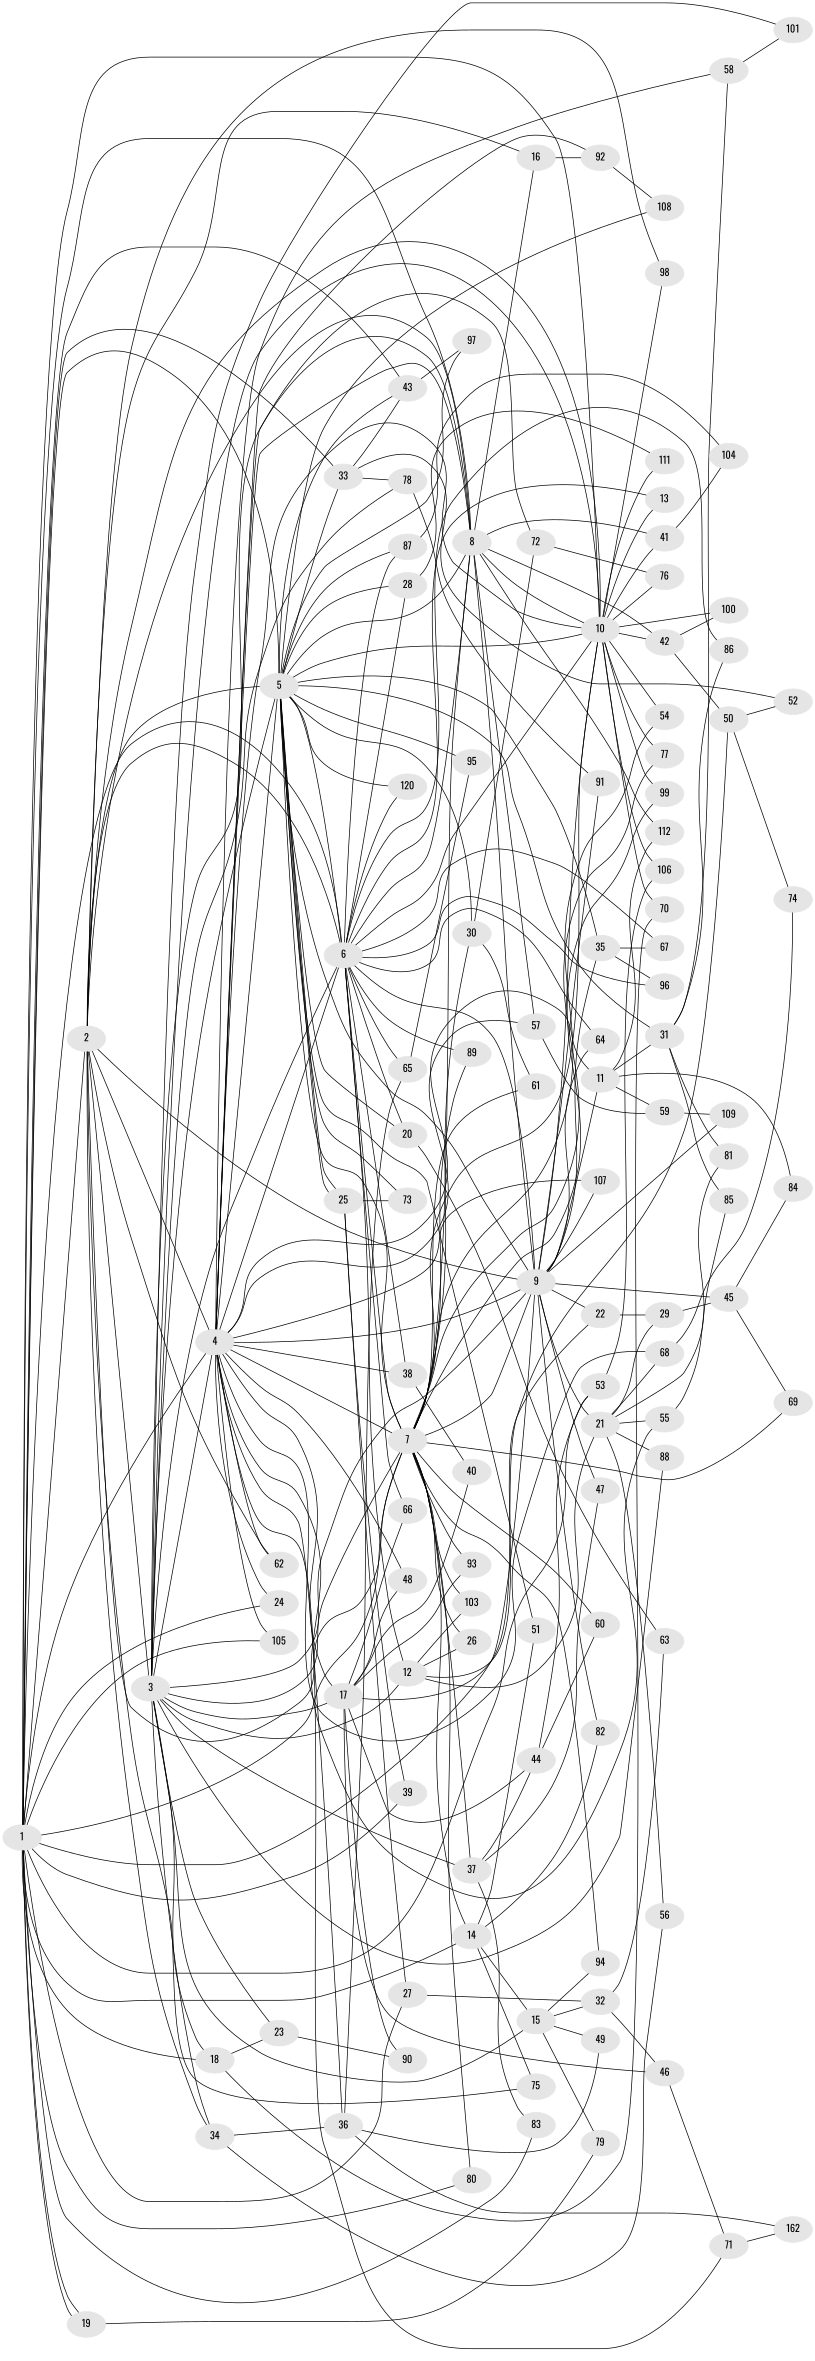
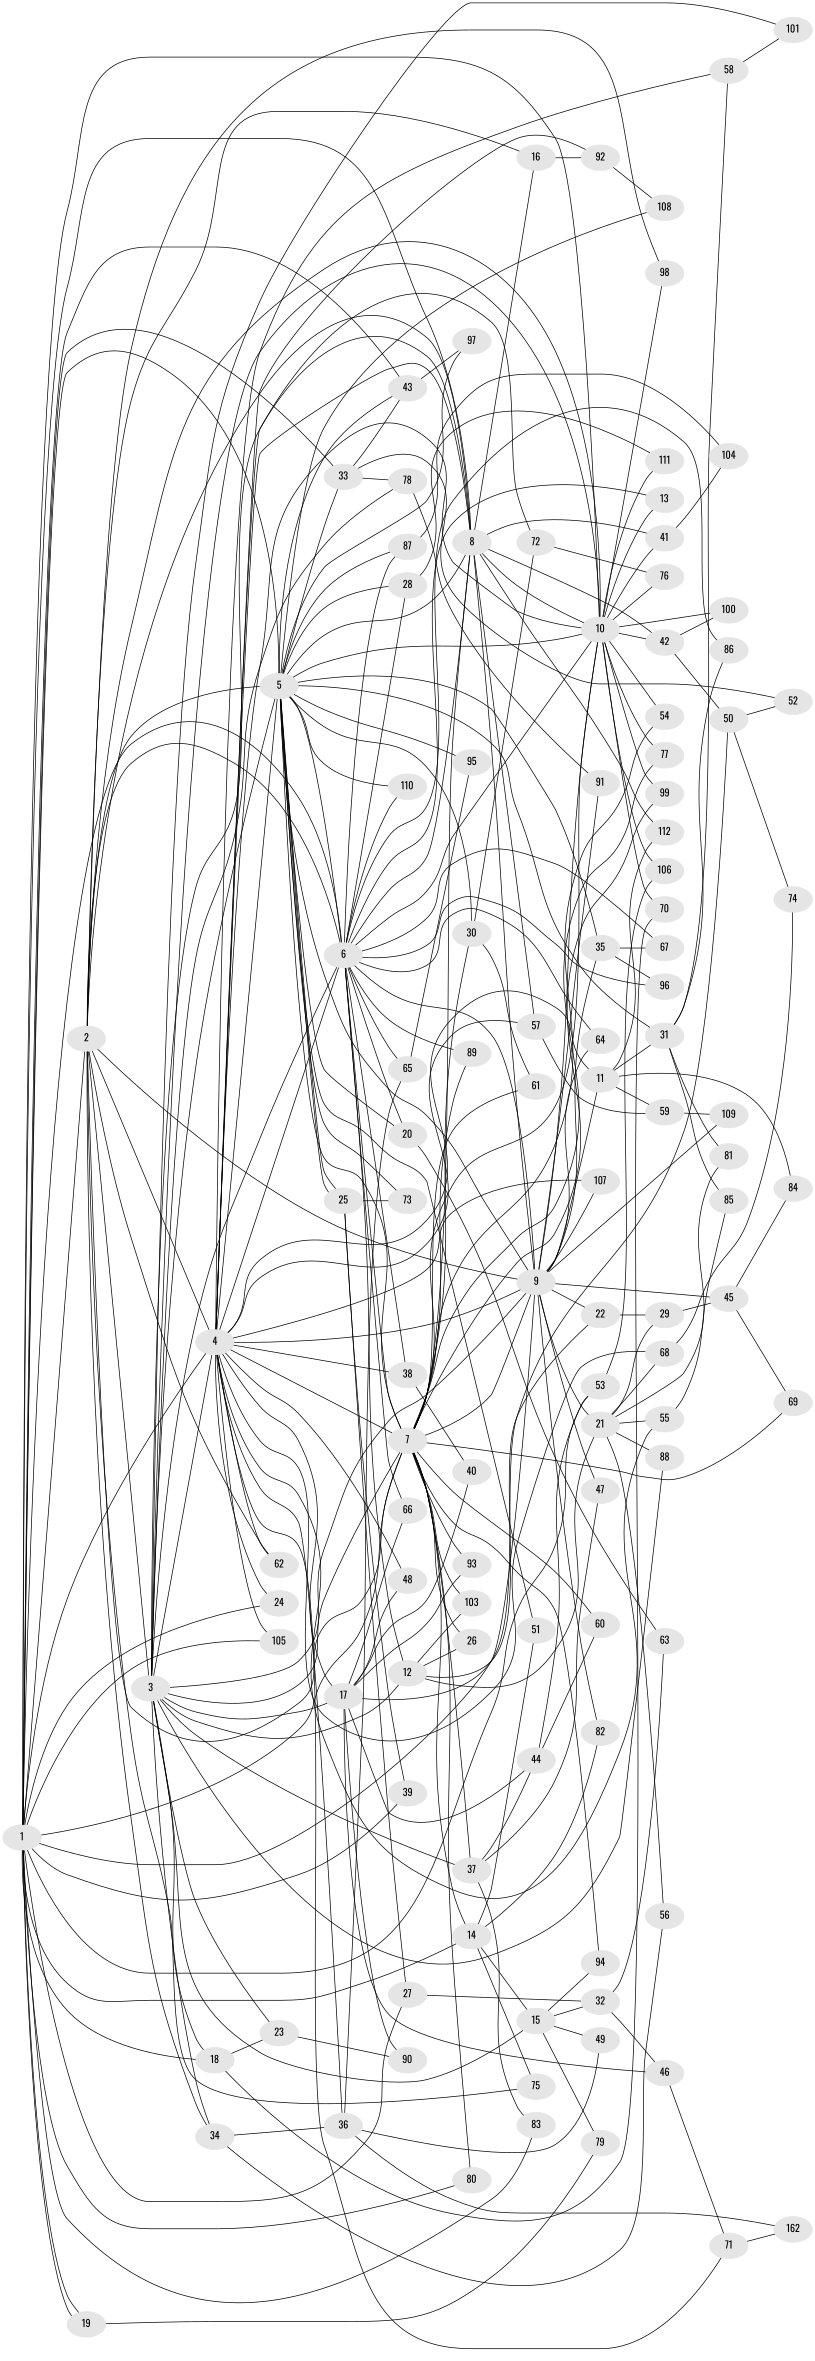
(408, 787) -> (408, 787)
